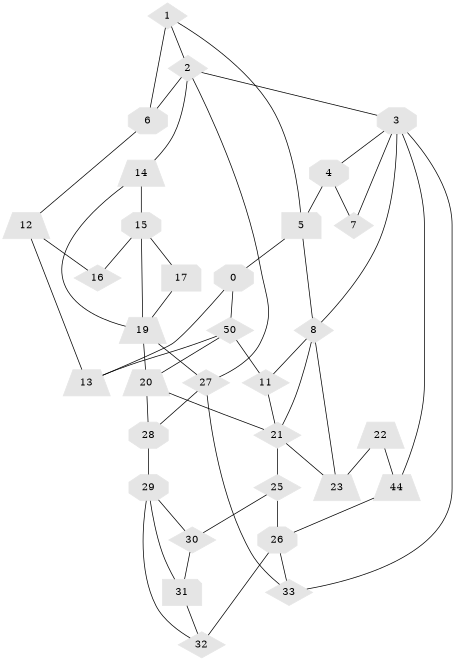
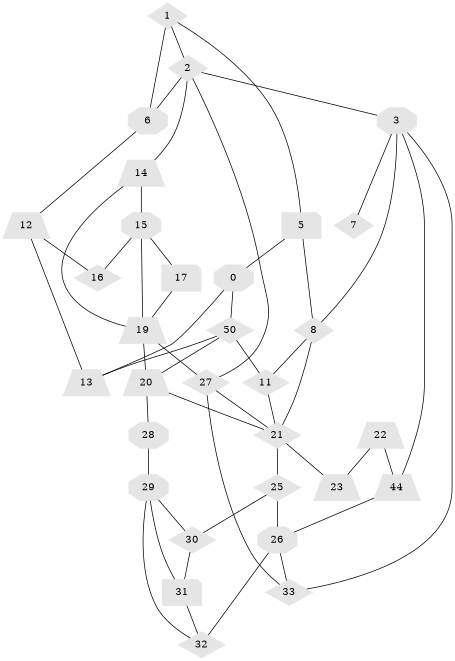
(329, 173) -> none
(179, 408) -> (242, 409)
(325, 408) -> none
